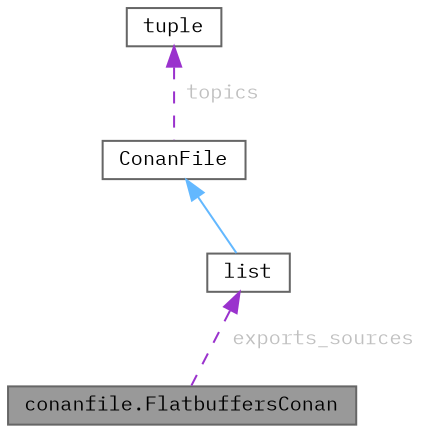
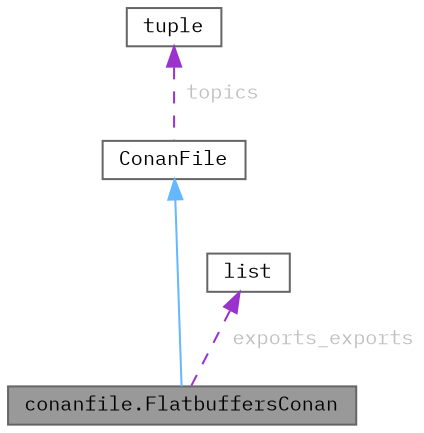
(217, 225) -> (178, 293)
(318, 339) -> (318, 339)
